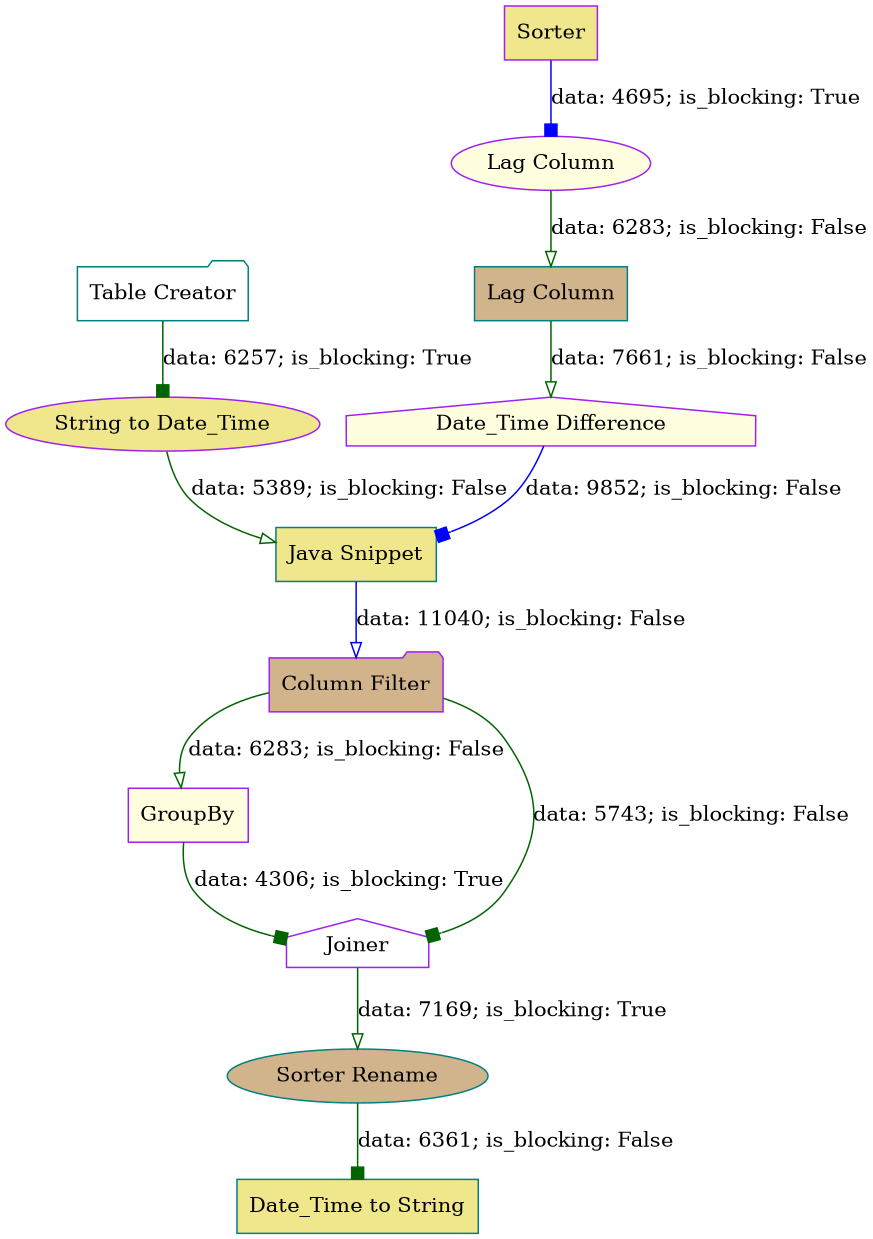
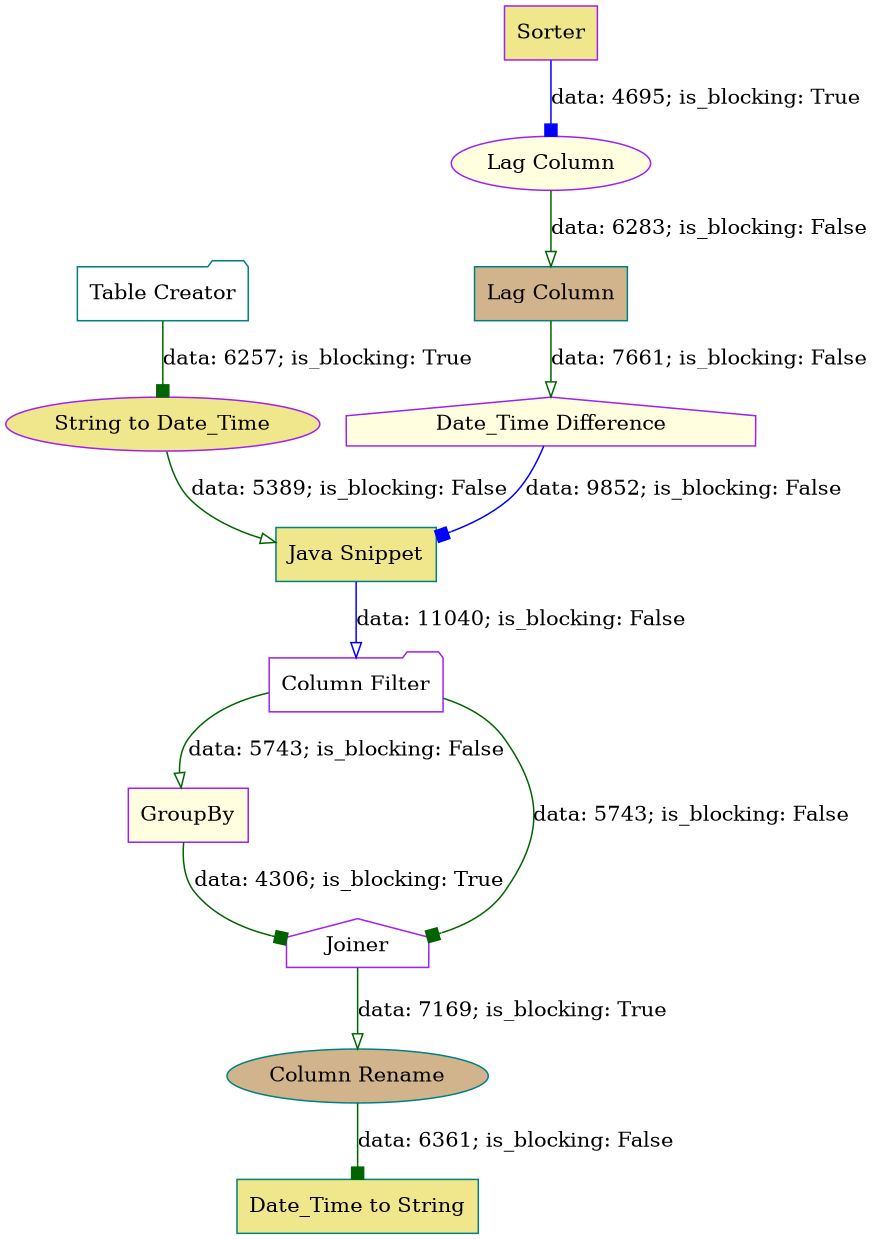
(356, 685) -> (356, 685)
(346, 750) -> (346, 750)
(358, 1076) -> (358, 1076)
